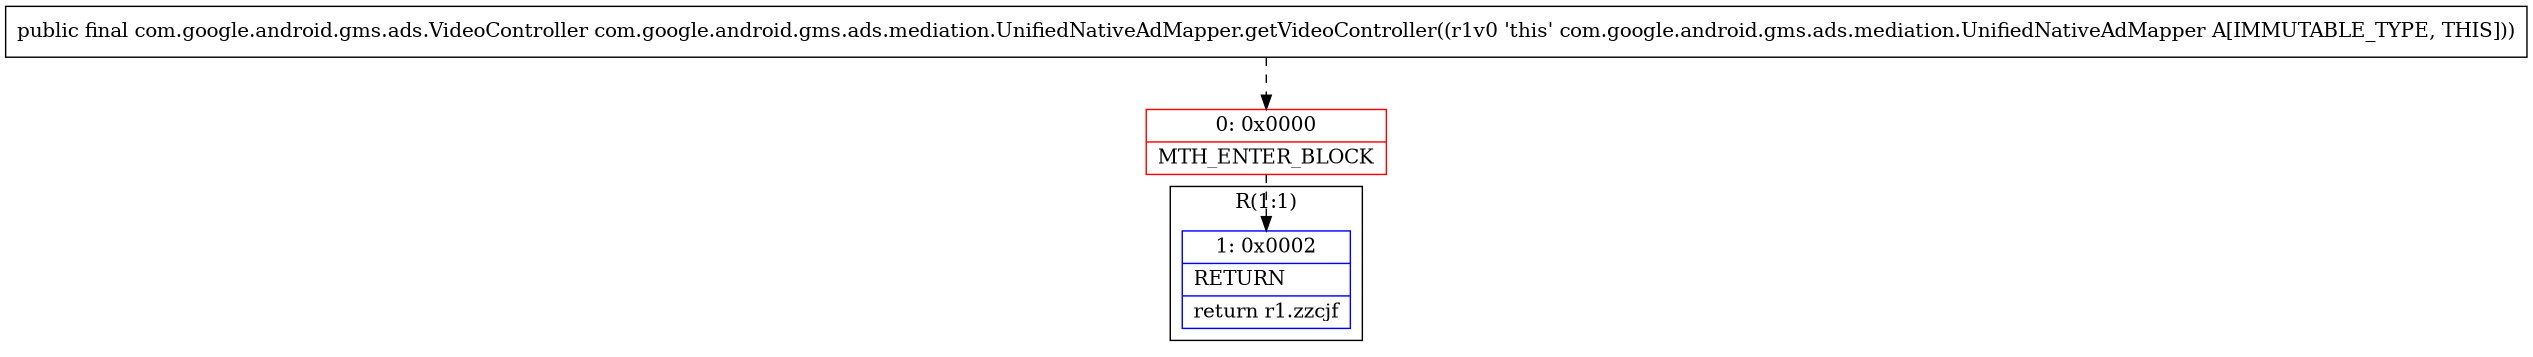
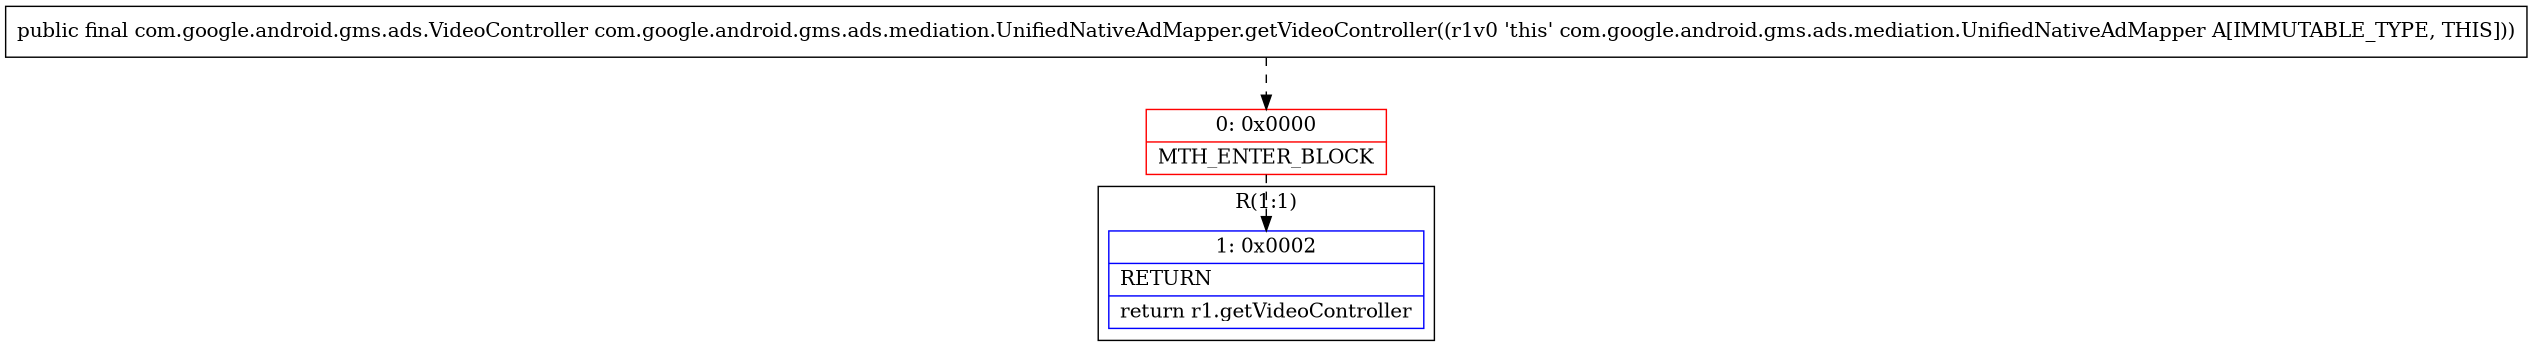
(1266, 311) -> (1266, 311)
